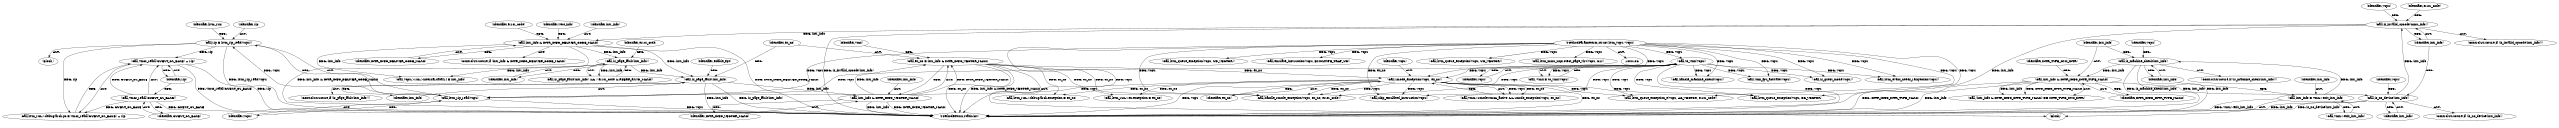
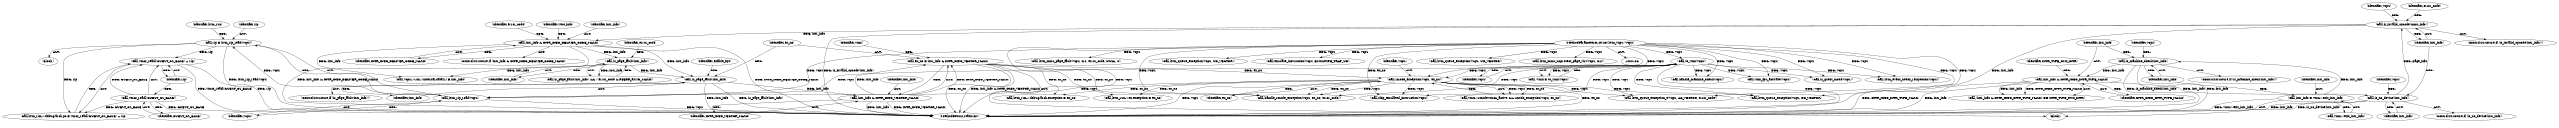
none -> (1076, 61)
(2415, 61) -> (2415, 61)
